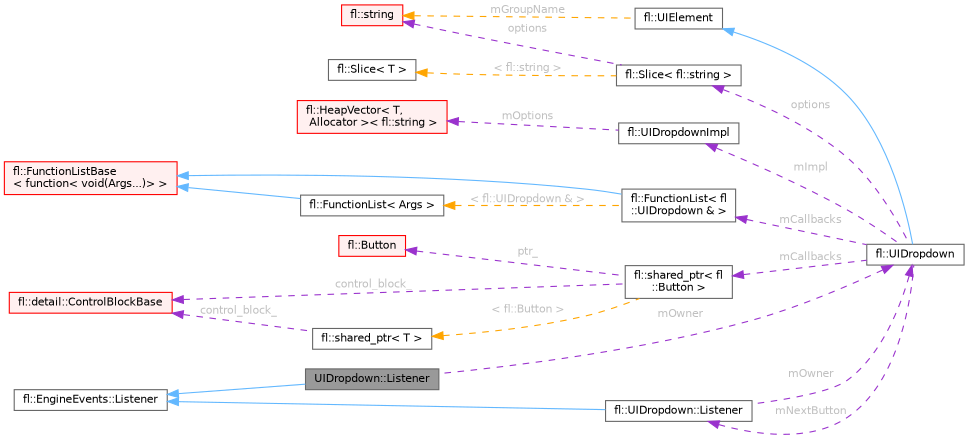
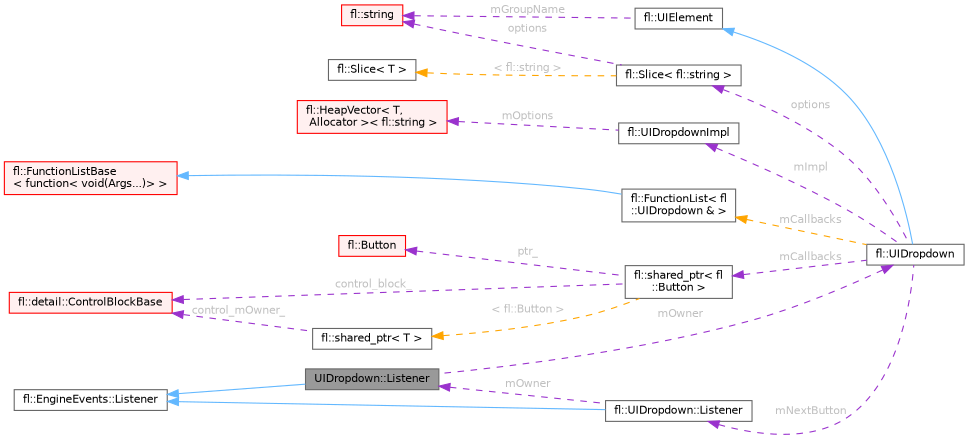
(524, 17) -> (524, 17)
(372, 205) -> none
(807, 232) -> (807, 232)
(237, 311) -> (237, 311)
(857, 372) -> (528, 395)
